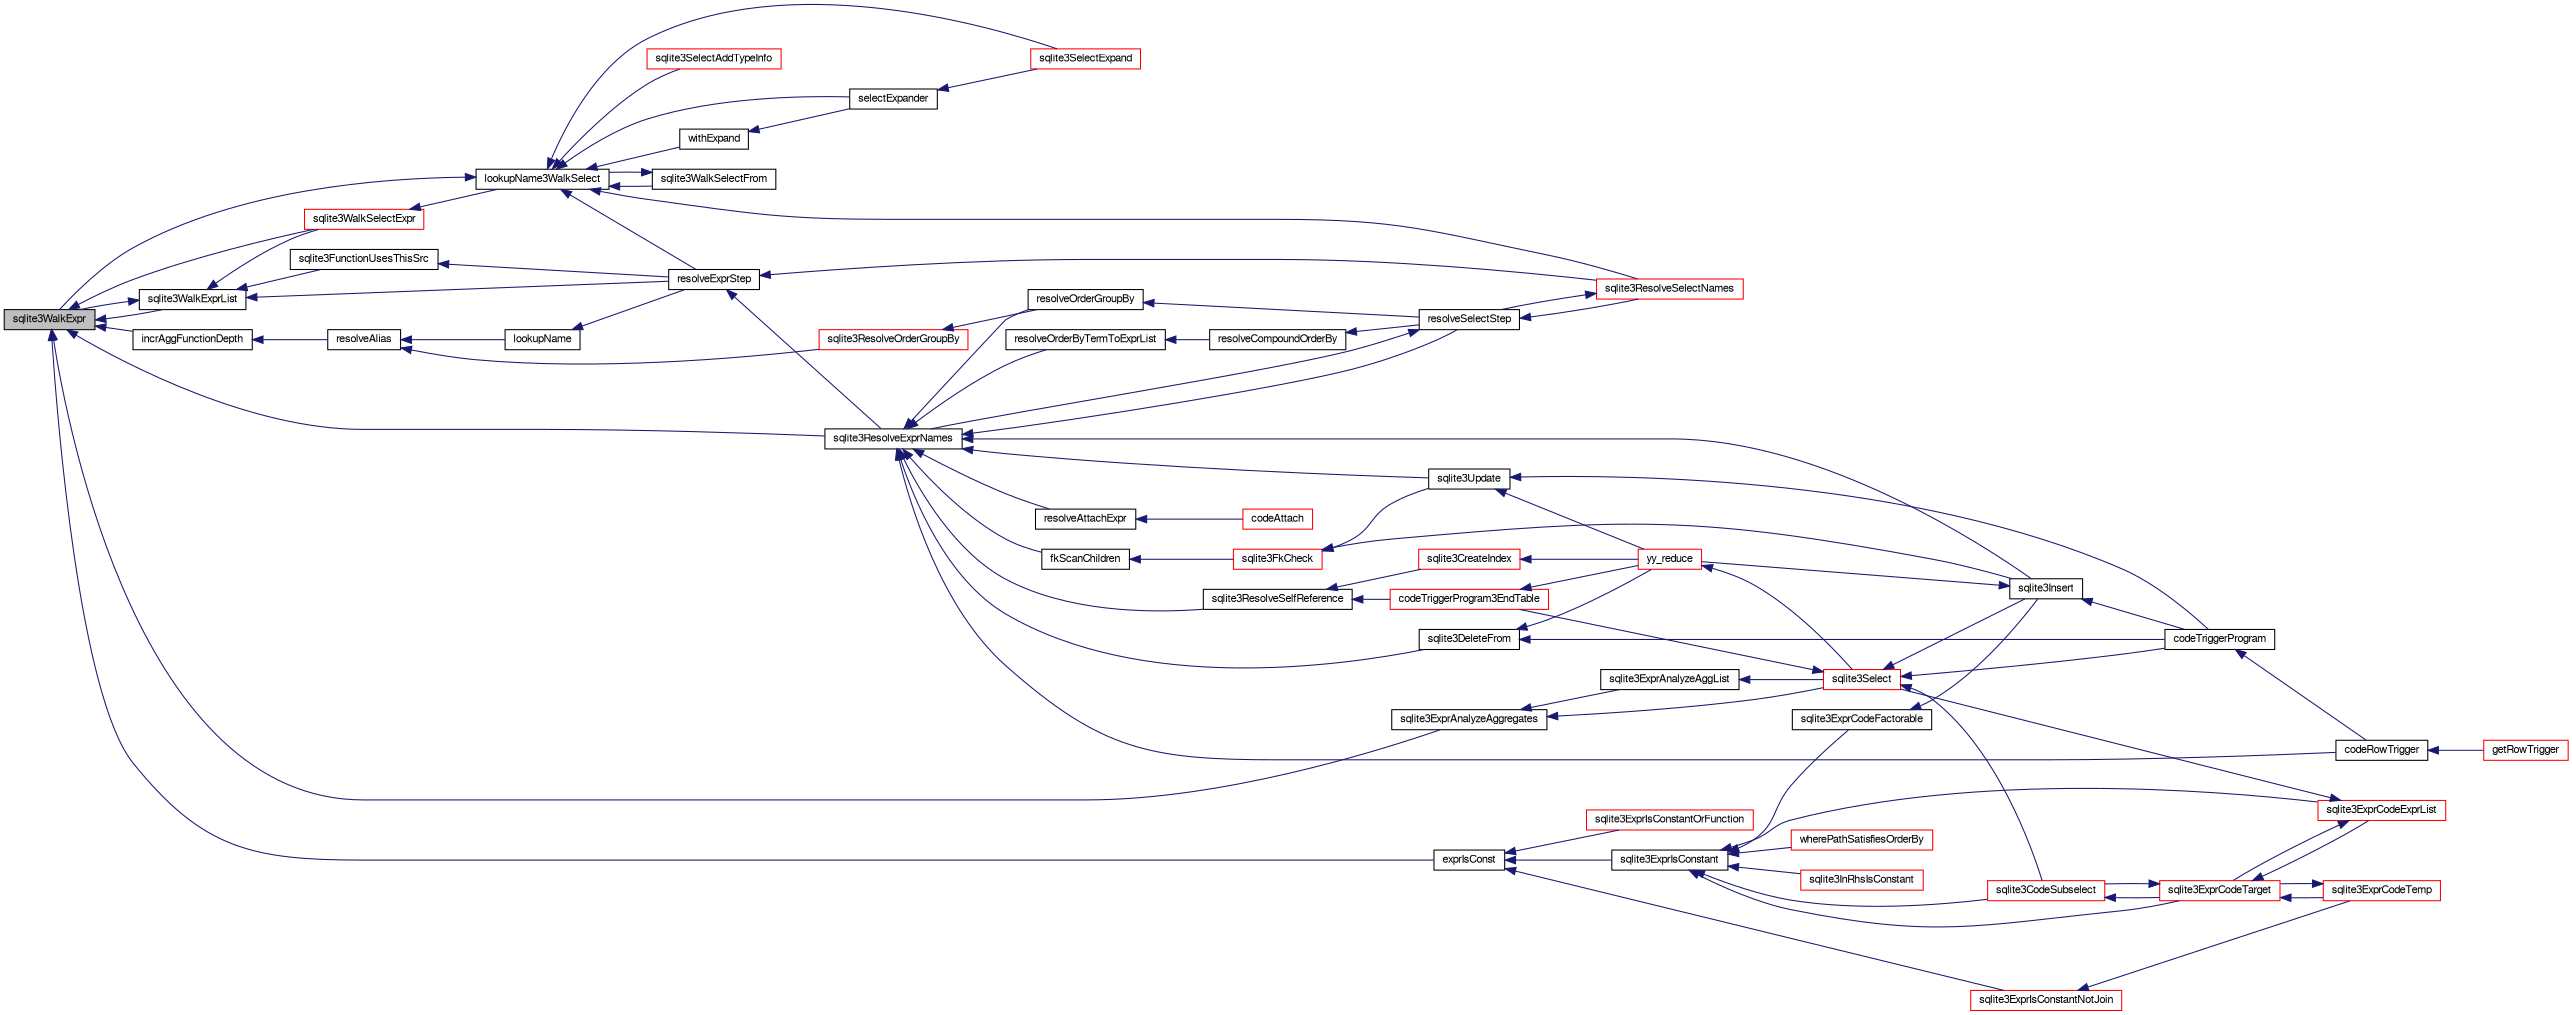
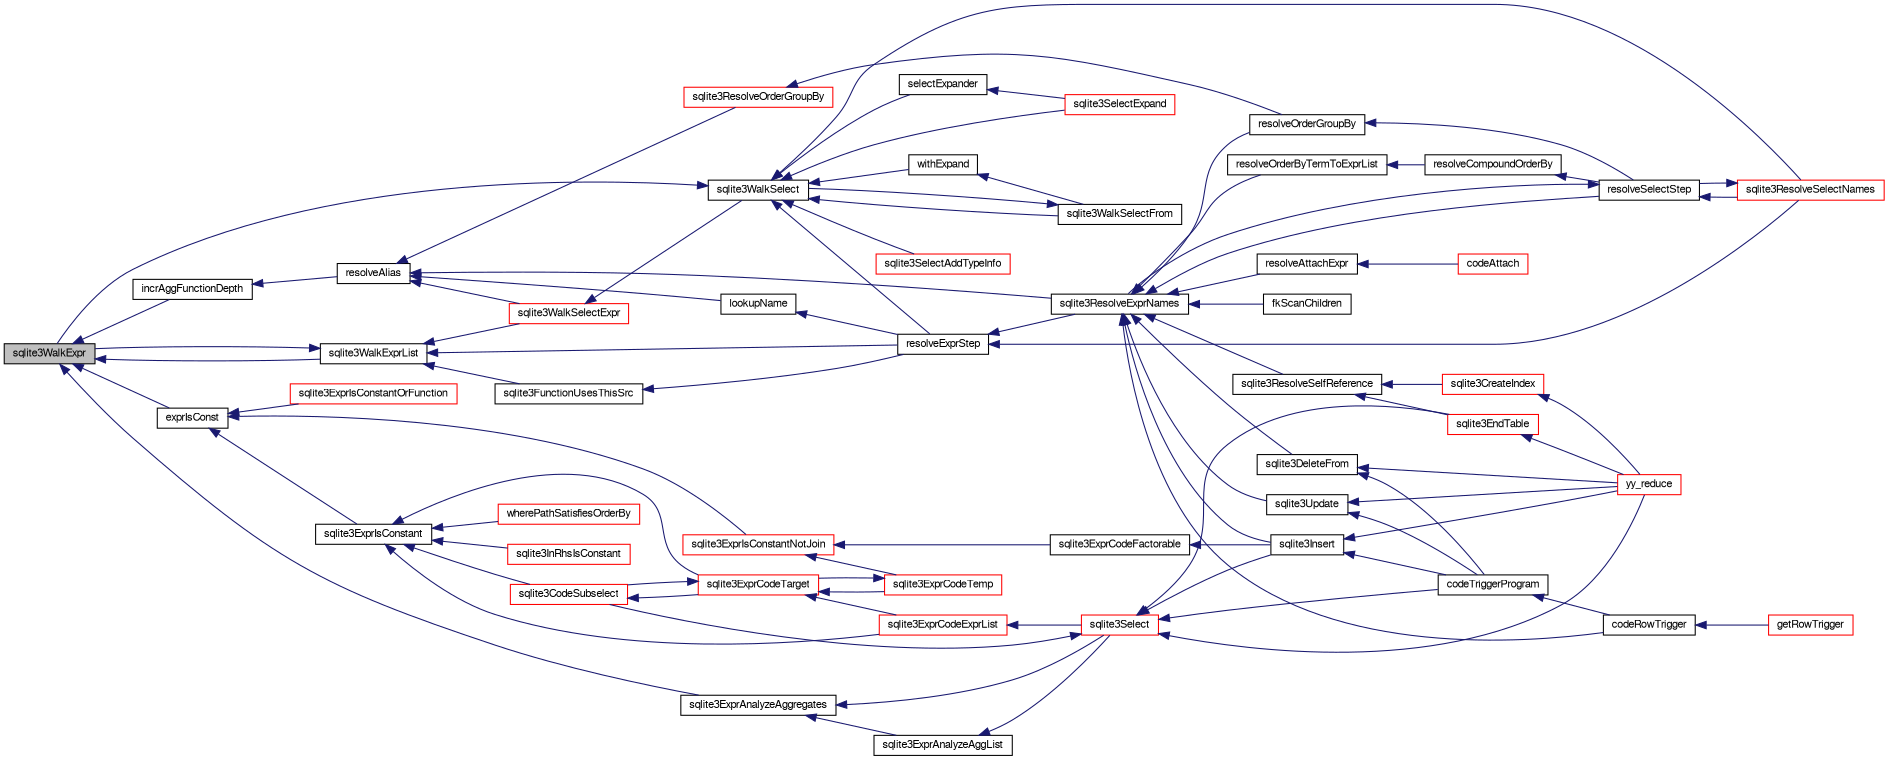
(804, 119) -> (1036, 191)
(543, 179) -> (758, 190)
(193, 260) -> (470, 293)
(441, 429) -> (736, 277)
(1278, 559) -> none
(1469, 599) -> (1493, 424)
(1789, 609) -> (1438, 644)
(1790, 787) -> (947, 545)
(2285, 851) -> none
